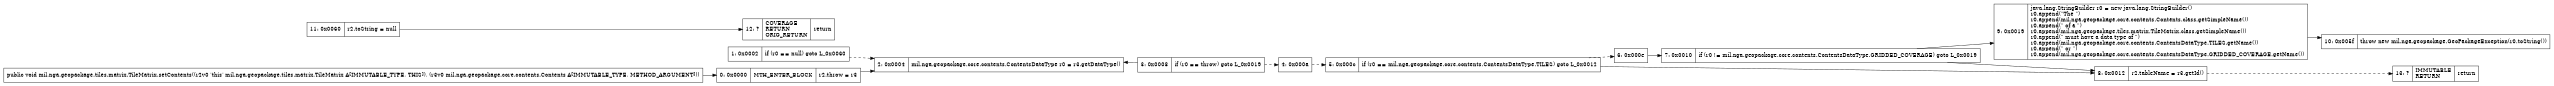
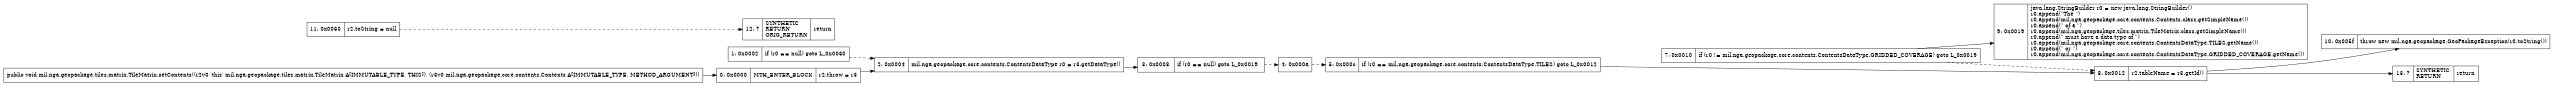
(782, 23) -> (782, 23)
(569, 29) -> (569, 29)
(2313, 37) -> (2302, 64)
(1631, 56) -> none
(1133, 62) -> (1129, 67)
(1218, 65) -> (1218, 65)
(2019, 66) -> (2019, 66)
(2434, 71) -> (2433, 71)
(2298, 74) -> (2298, 74)
